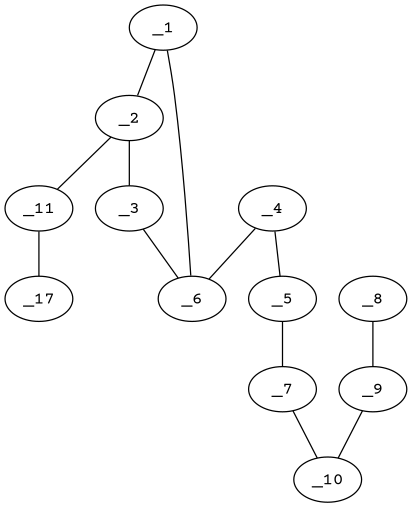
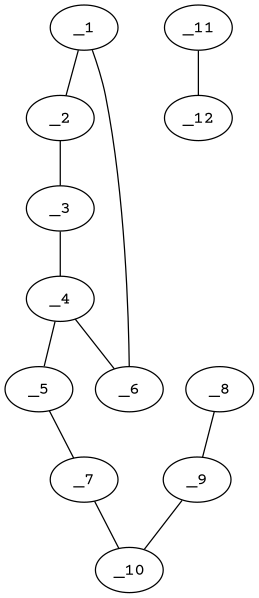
(84, 163) -> none
(161, 254) -> (60, 254)
(39, 299) -> (198, 118)
